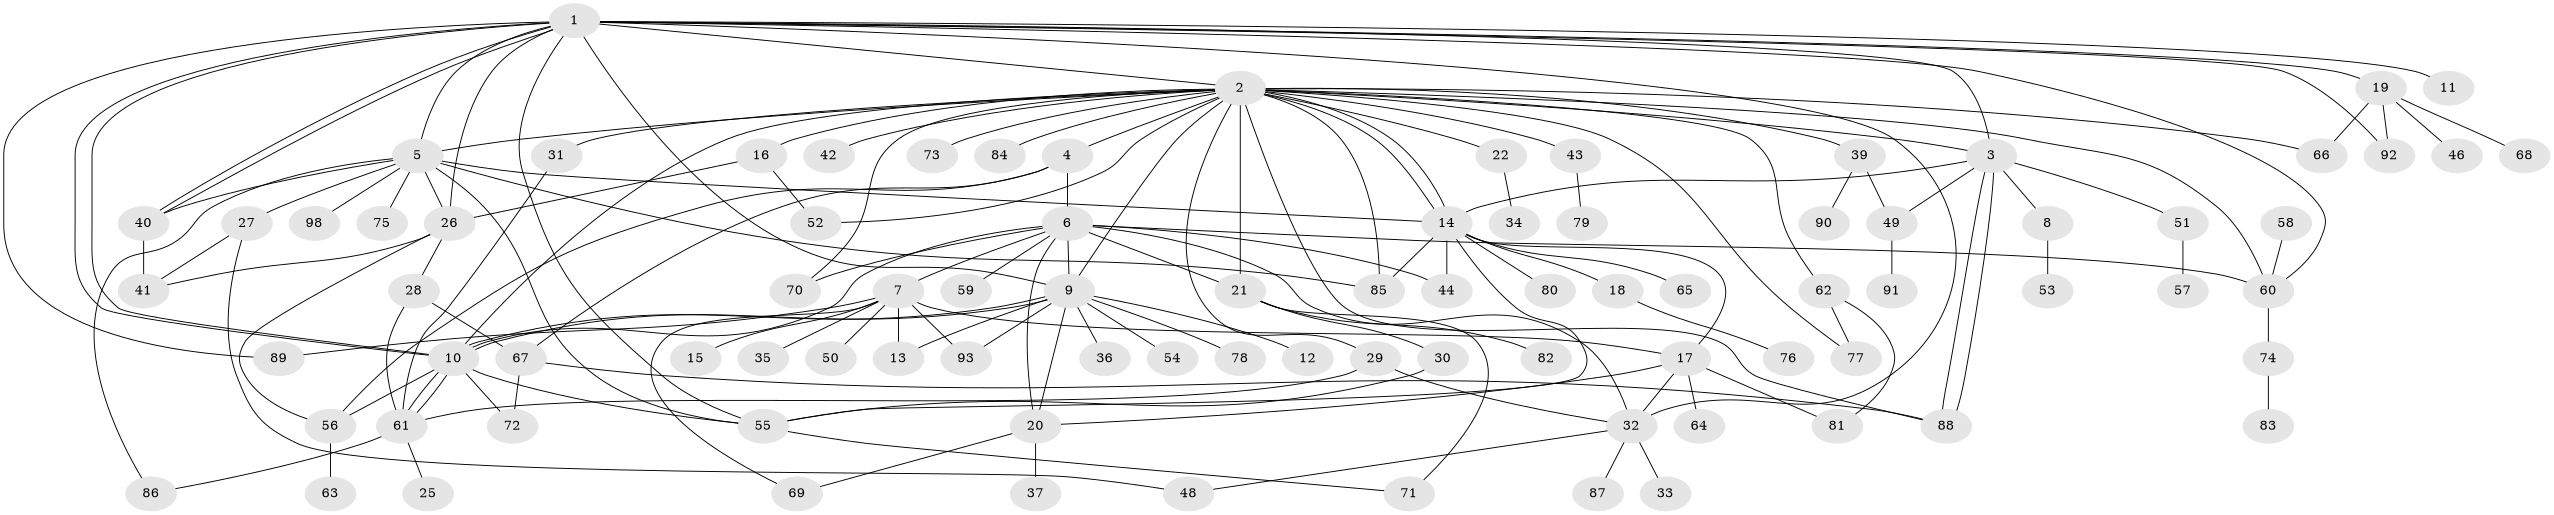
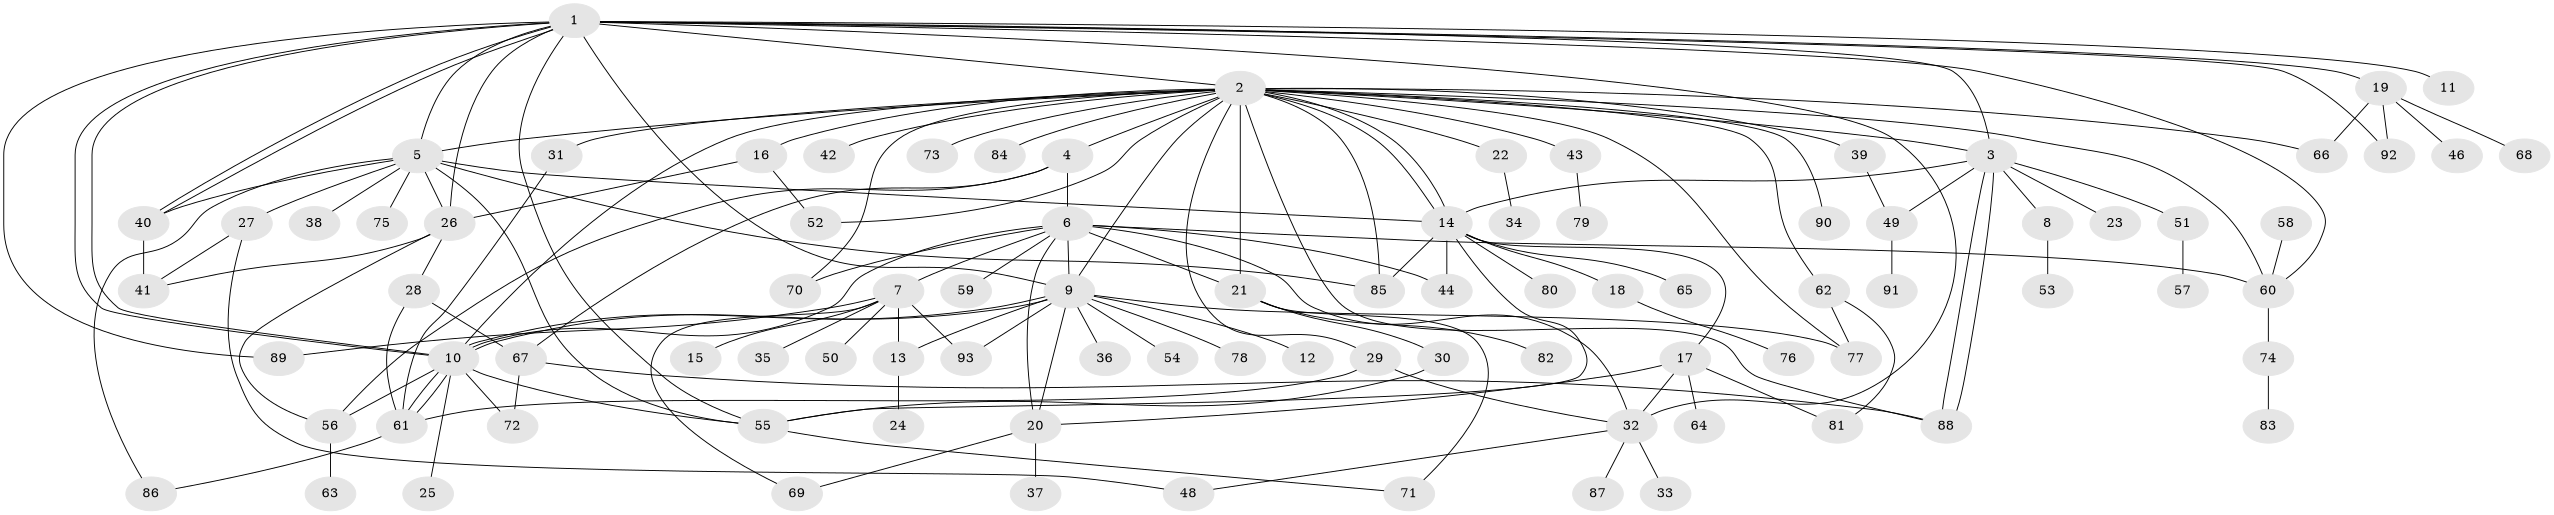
(1842, 190) -> (1566, 106)
(315, 223) -> (315, 223)
none -> (2115, 223)
none -> (1429, 315)
(1345, 334) -> none
none -> (899, 426)
(413, 455) -> (441, 426)
